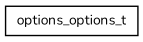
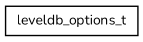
(72, 21) -> (72, 21)
